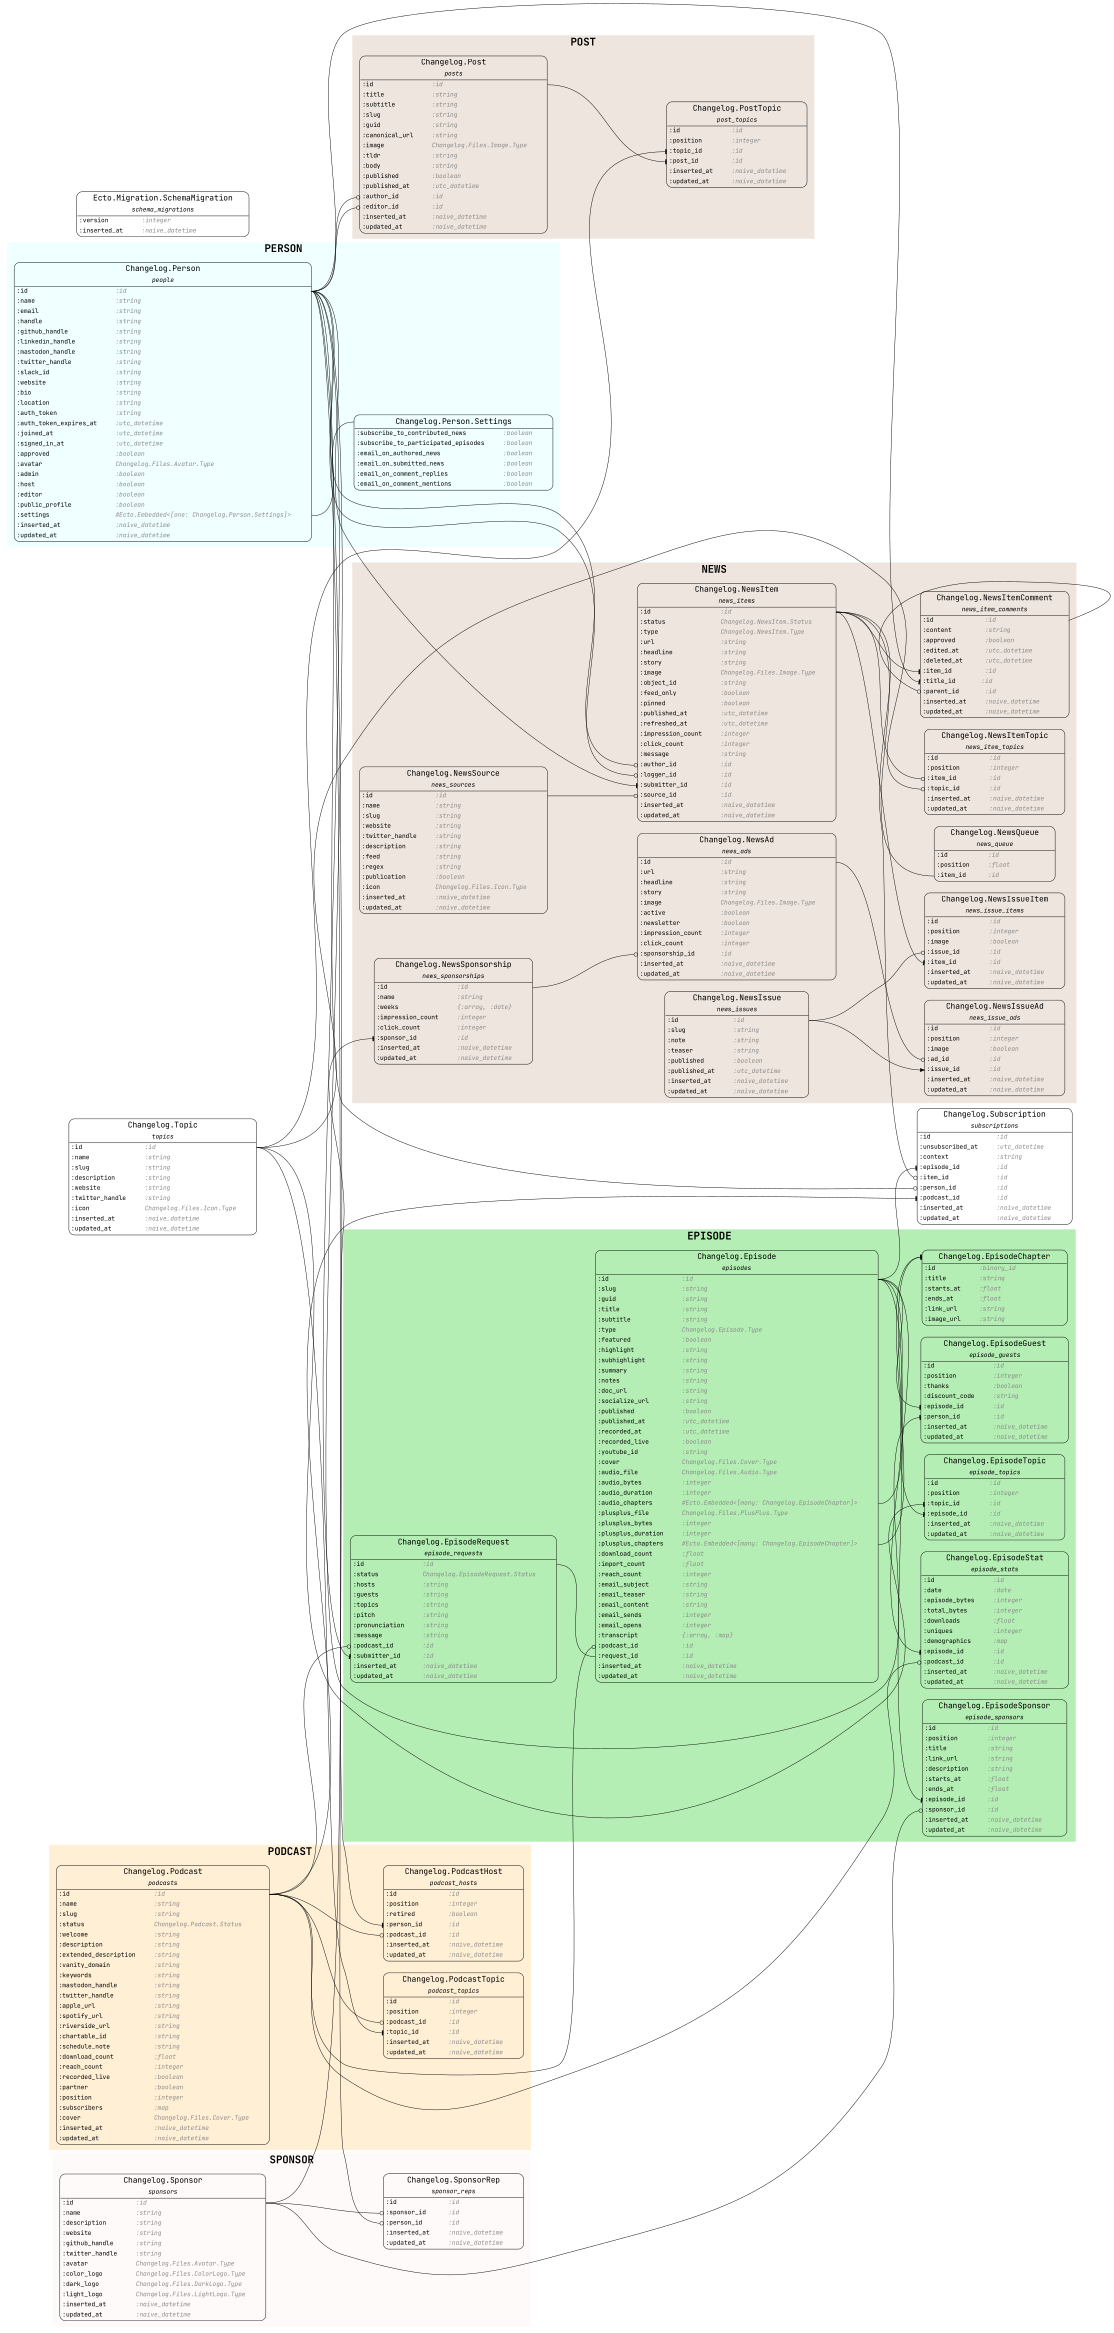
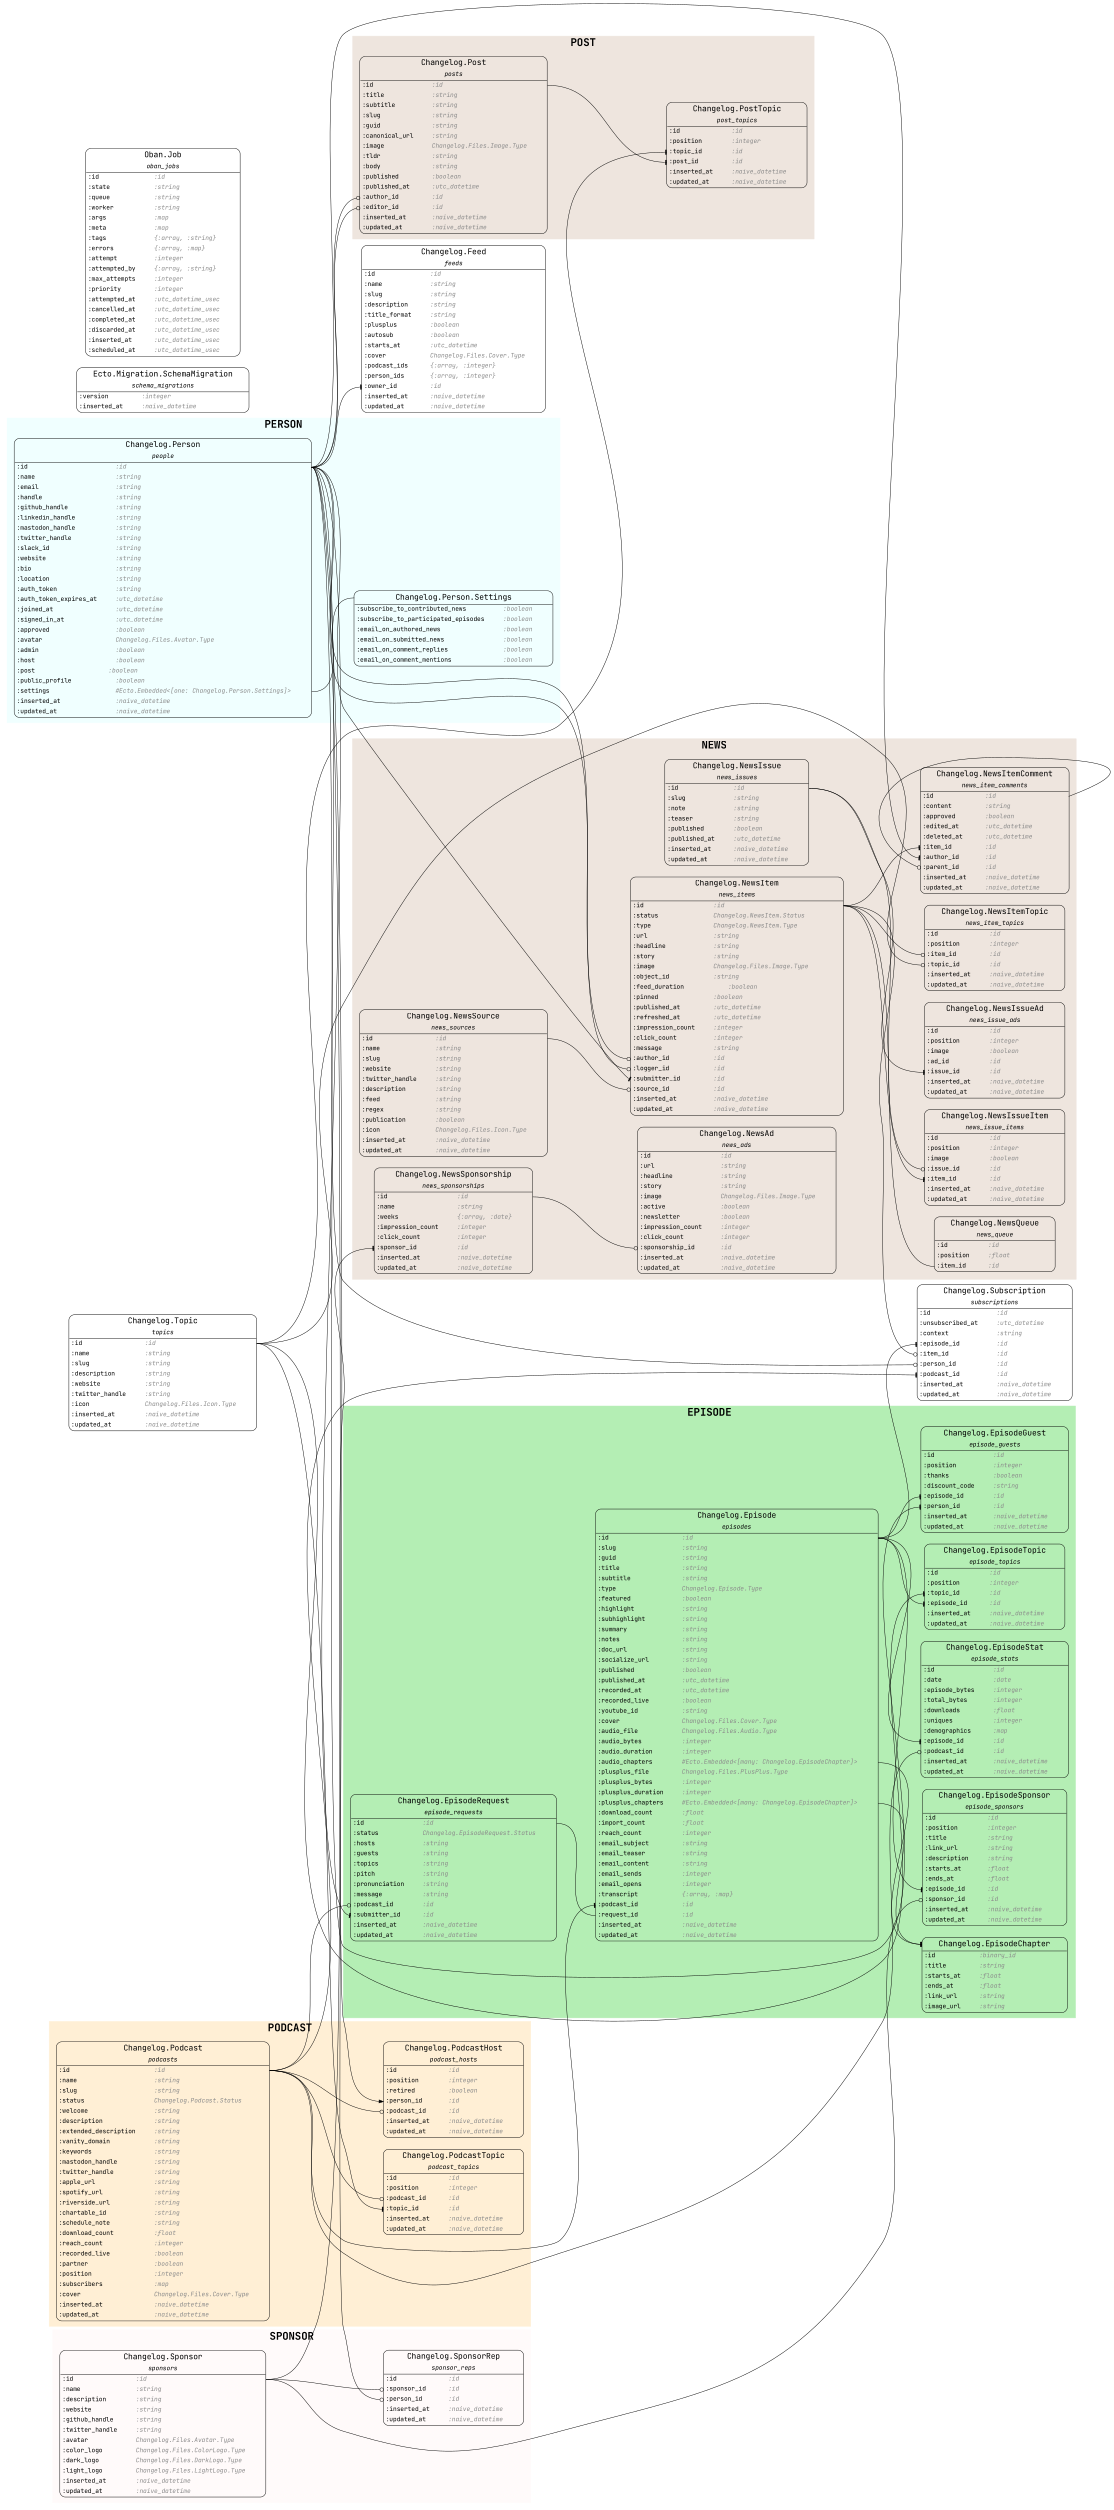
none -> (163, 252)
none -> (453, 329)
(66, 495) -> (62, 671)
(952, 681) -> (954, 857)
(680, 693) -> (680, 987)
(880, 959) -> none
(865, 1044) -> (887, 985)
(340, 1116) -> (340, 1291)
(560, 2064) -> (525, 2249)
